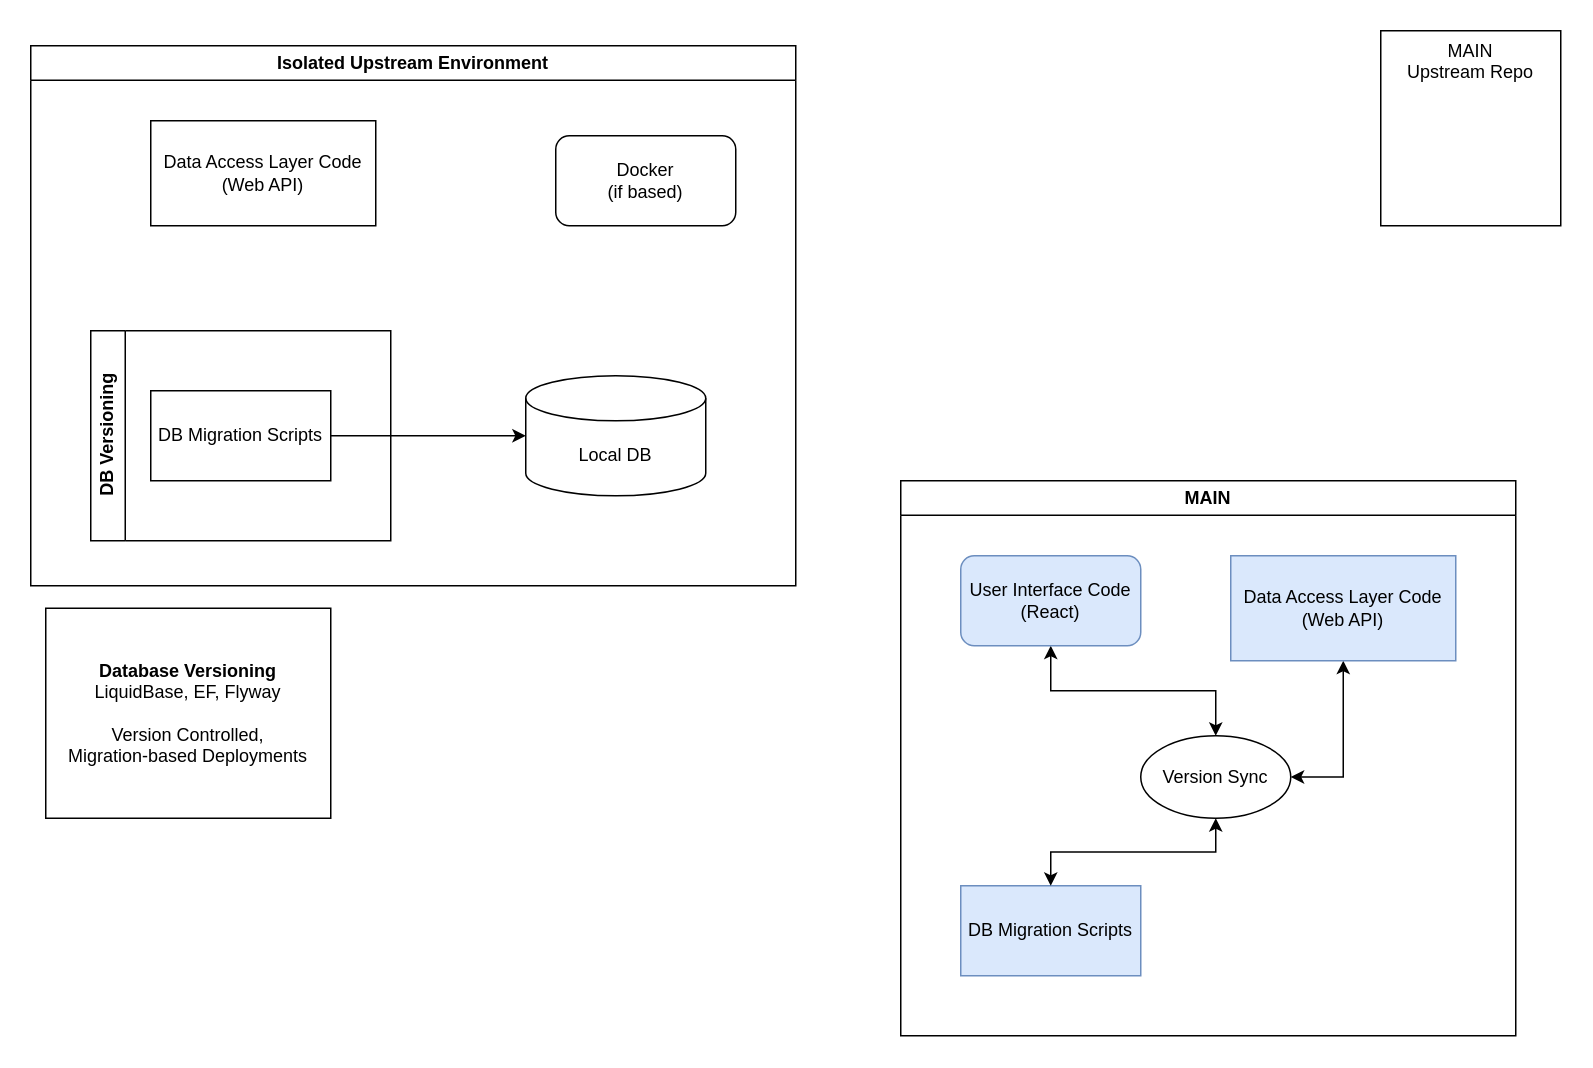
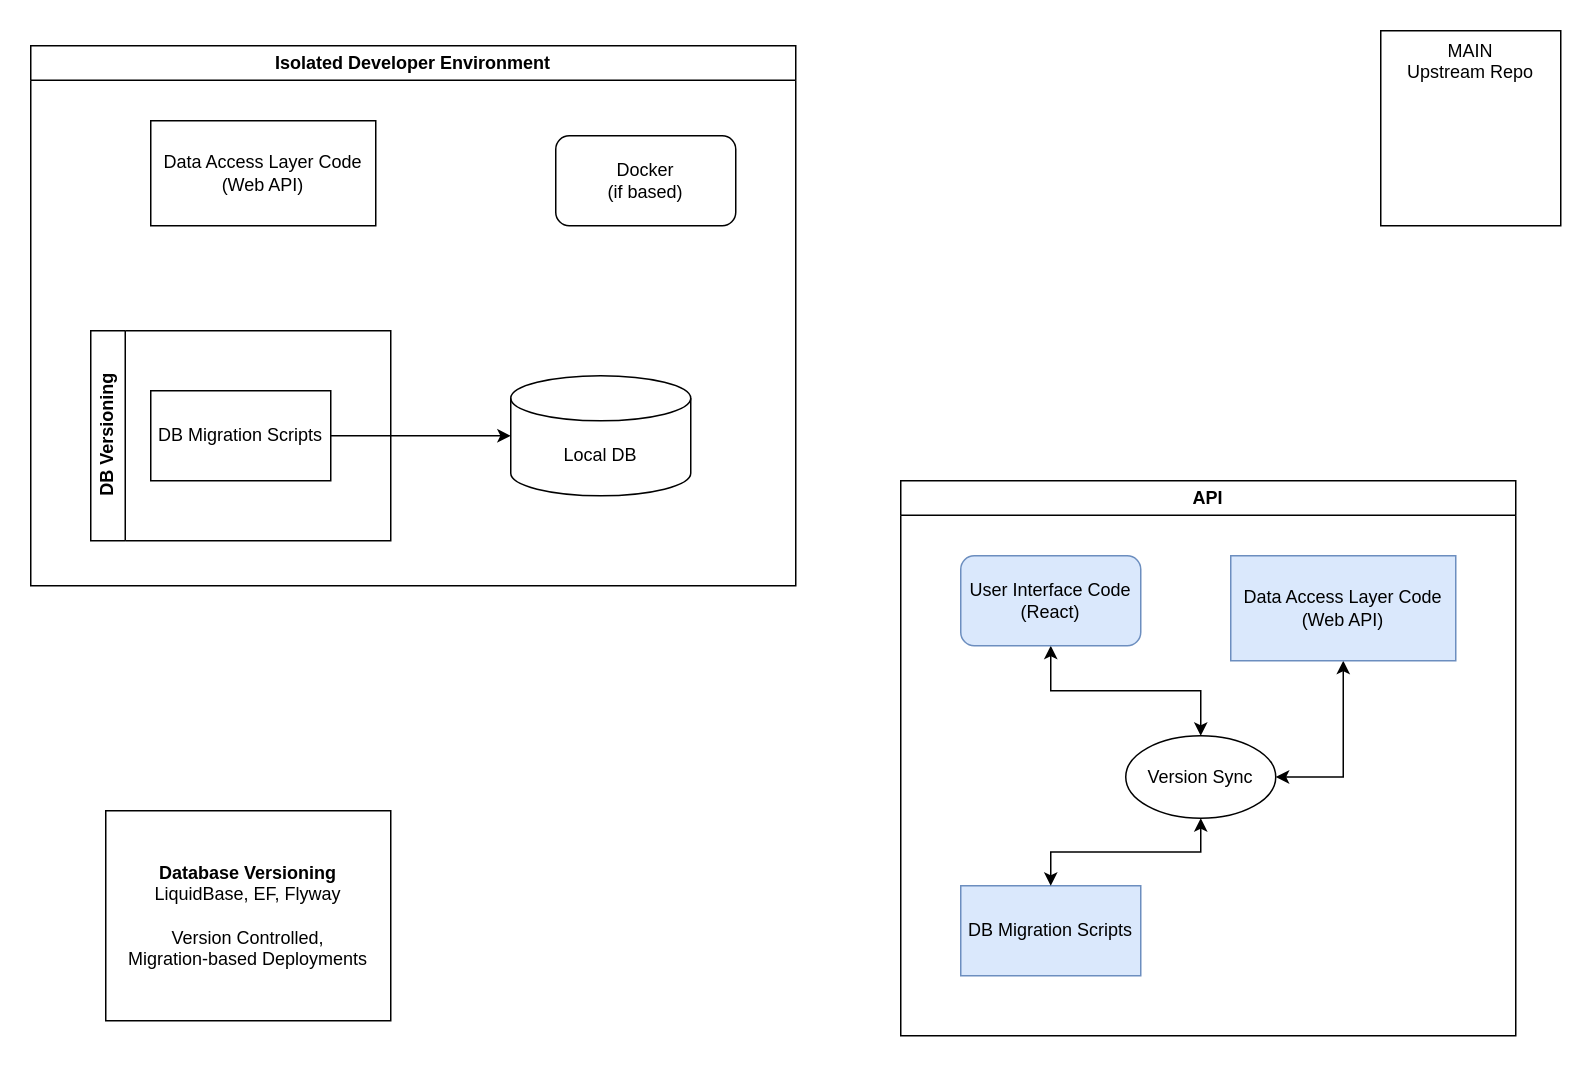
(413, 64) -> (413, 64)
(616, 436) -> (601, 436)
(1208, 499) -> (1208, 499)
(188, 713) -> (248, 916)
(1216, 777) -> (1201, 777)
